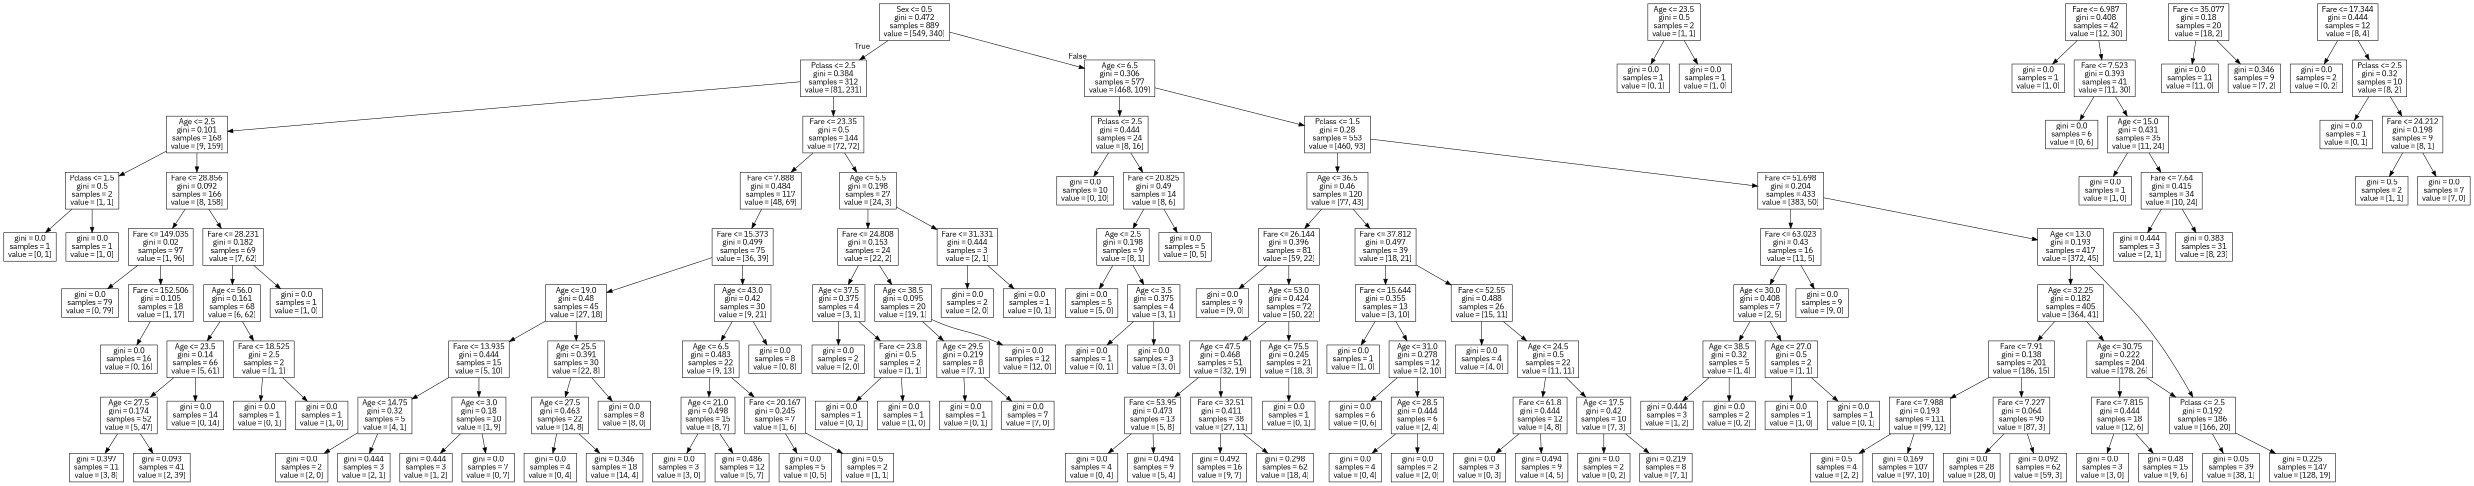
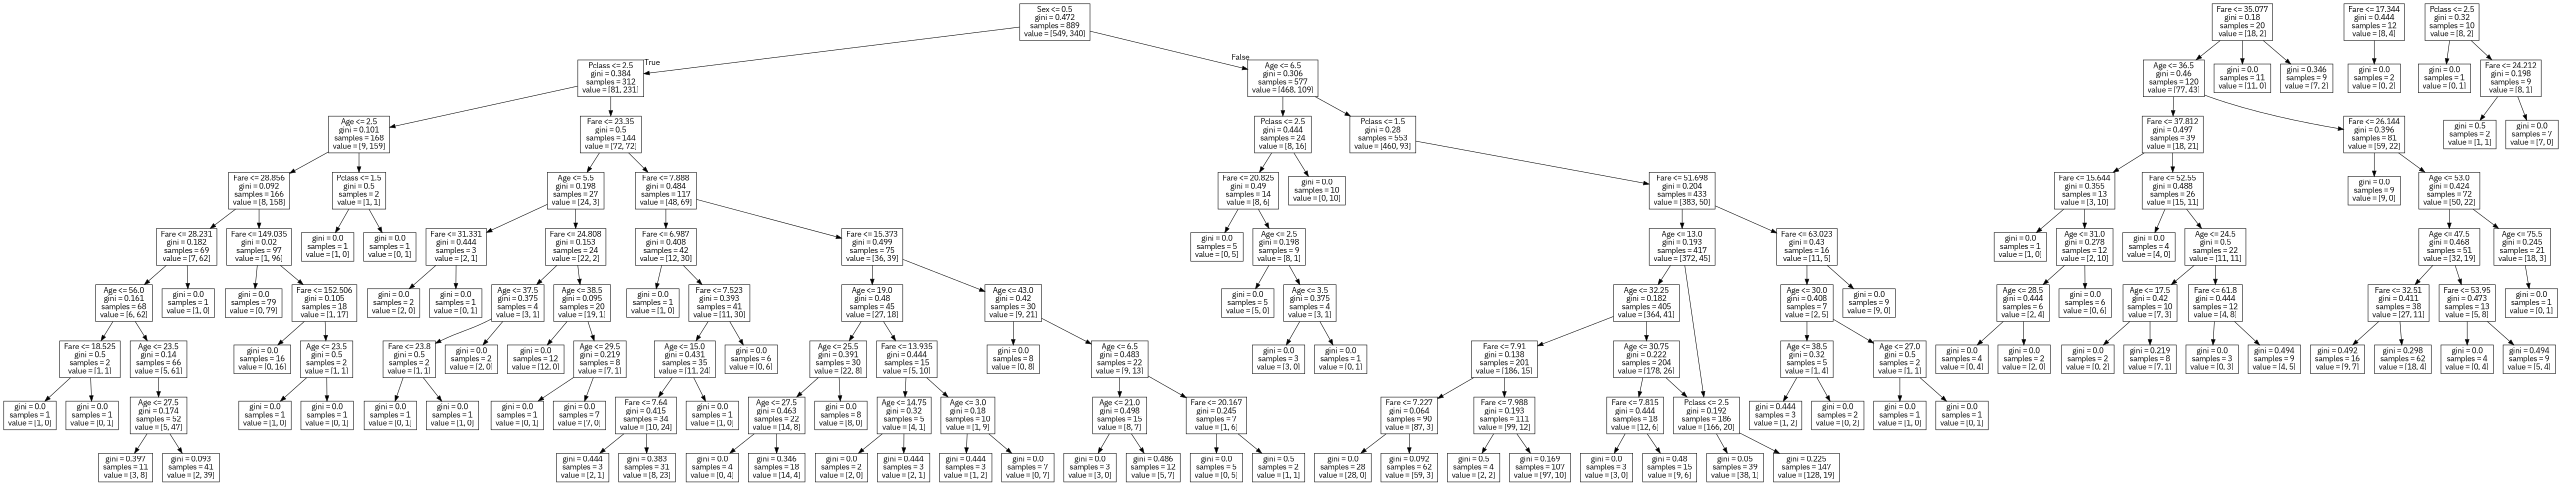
(2362, 48) -> none
(1337, 160) -> (2210, 48)
none -> (666, 216)
none -> (325, 328)
(264, 359) -> (90, 359)
(195, 415) -> none
